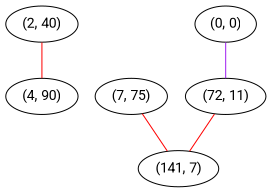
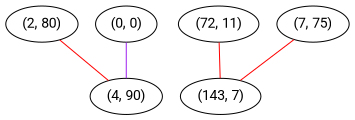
(42, 24) -> (42, 24)
(226, 60) -> (126, 60)
(178, 169) -> (221, 96)
